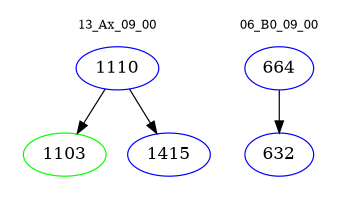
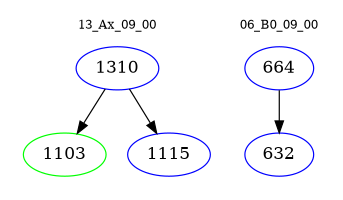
(117, 68) -> (117, 68)
(169, 155) -> (169, 155)
